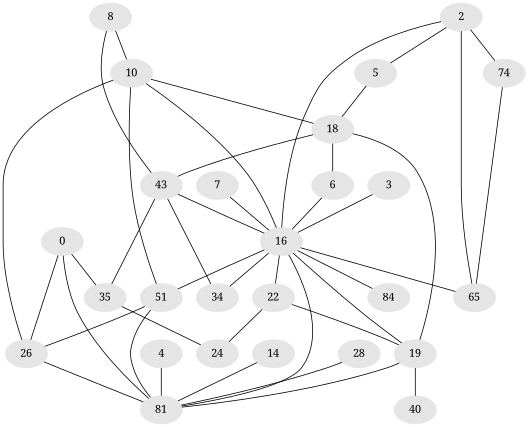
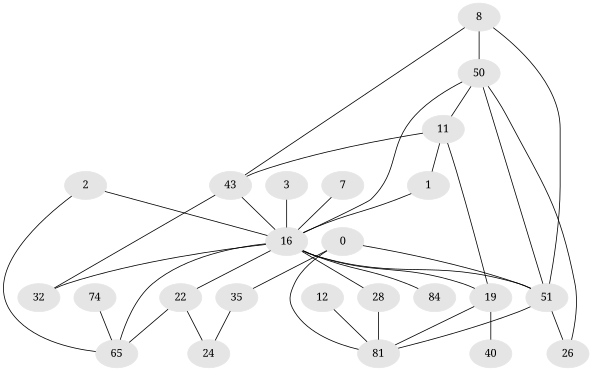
(483, 45) -> none
(132, 73) -> (479, 73)
(376, 73) -> none
(333, 129) -> (443, 129)
none -> (560, 144)
(333, 185) -> (428, 185)
(133, 241) -> none
(44, 298) -> (448, 263)
(217, 298) -> (39, 298)
(346, 324) -> (149, 326)
(161, 354) -> none
(273, 354) -> (323, 298)
(299, 370) -> (333, 270)
(94, 382) -> none
